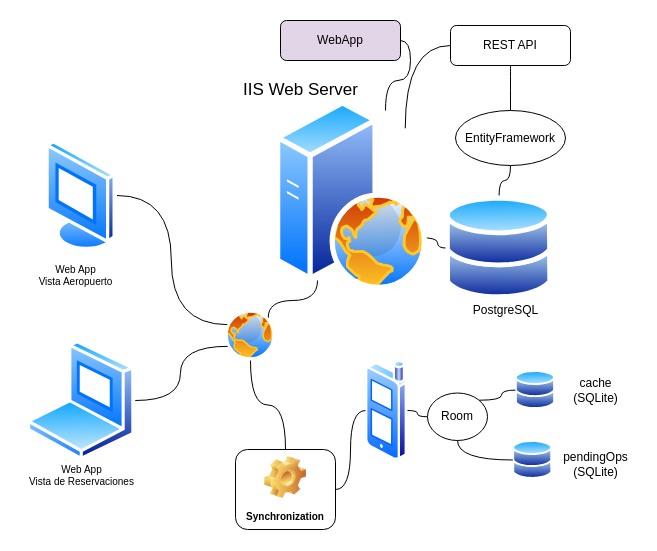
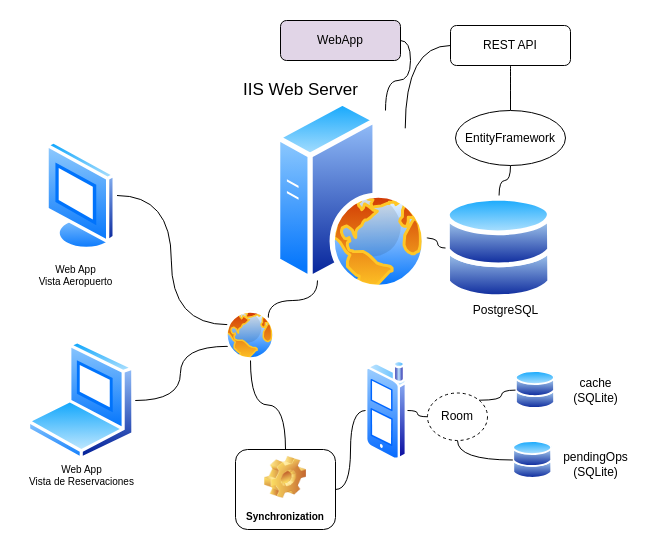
(458, 417) -> (458, 417)
